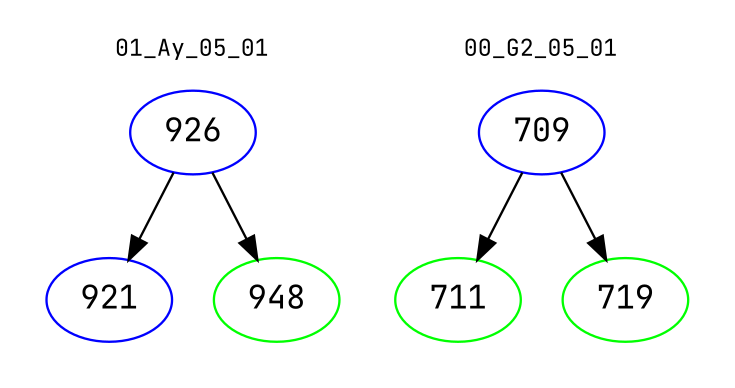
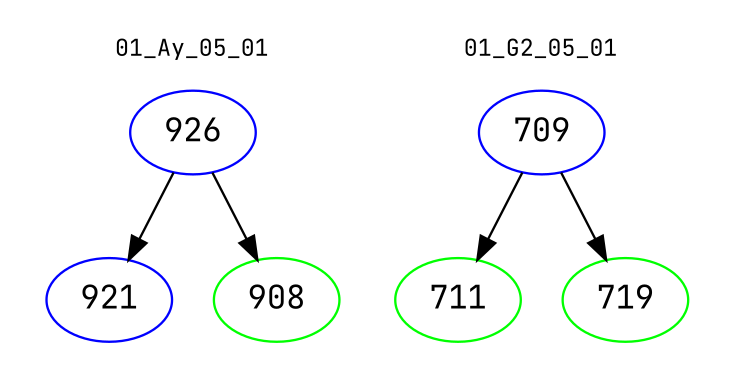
(542, 50) -> (542, 50)
(277, 300) -> (277, 300)
